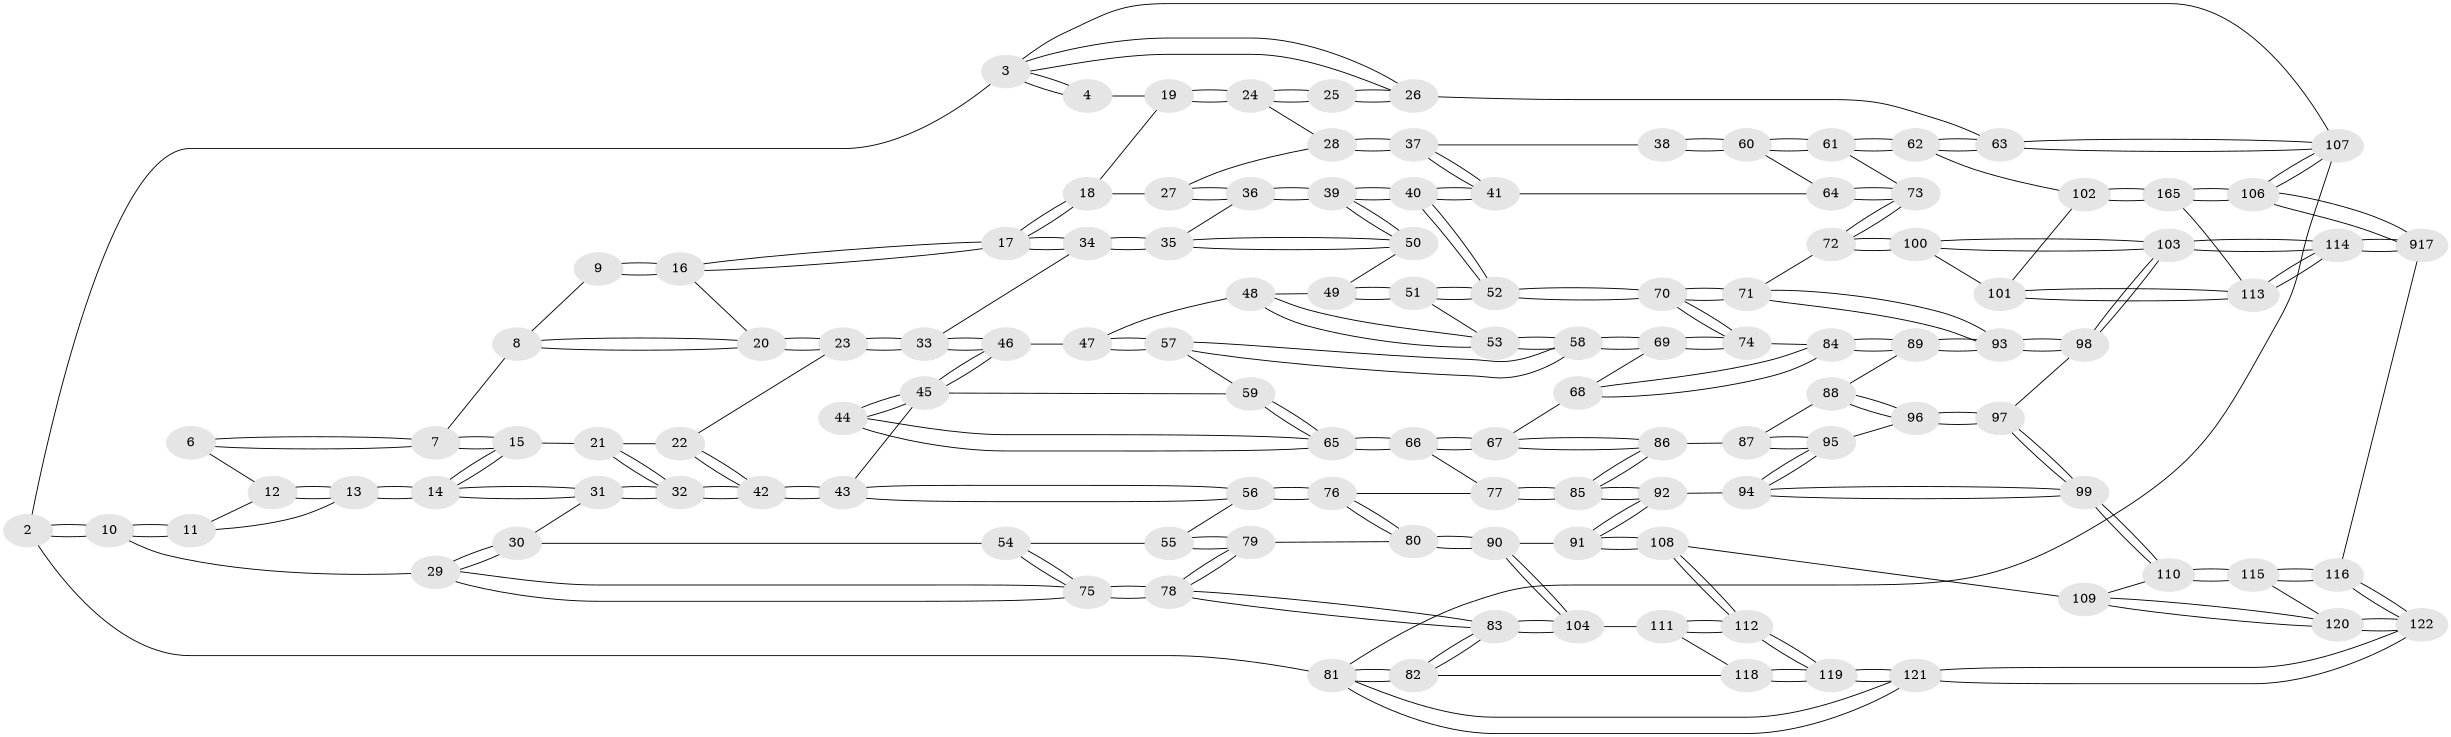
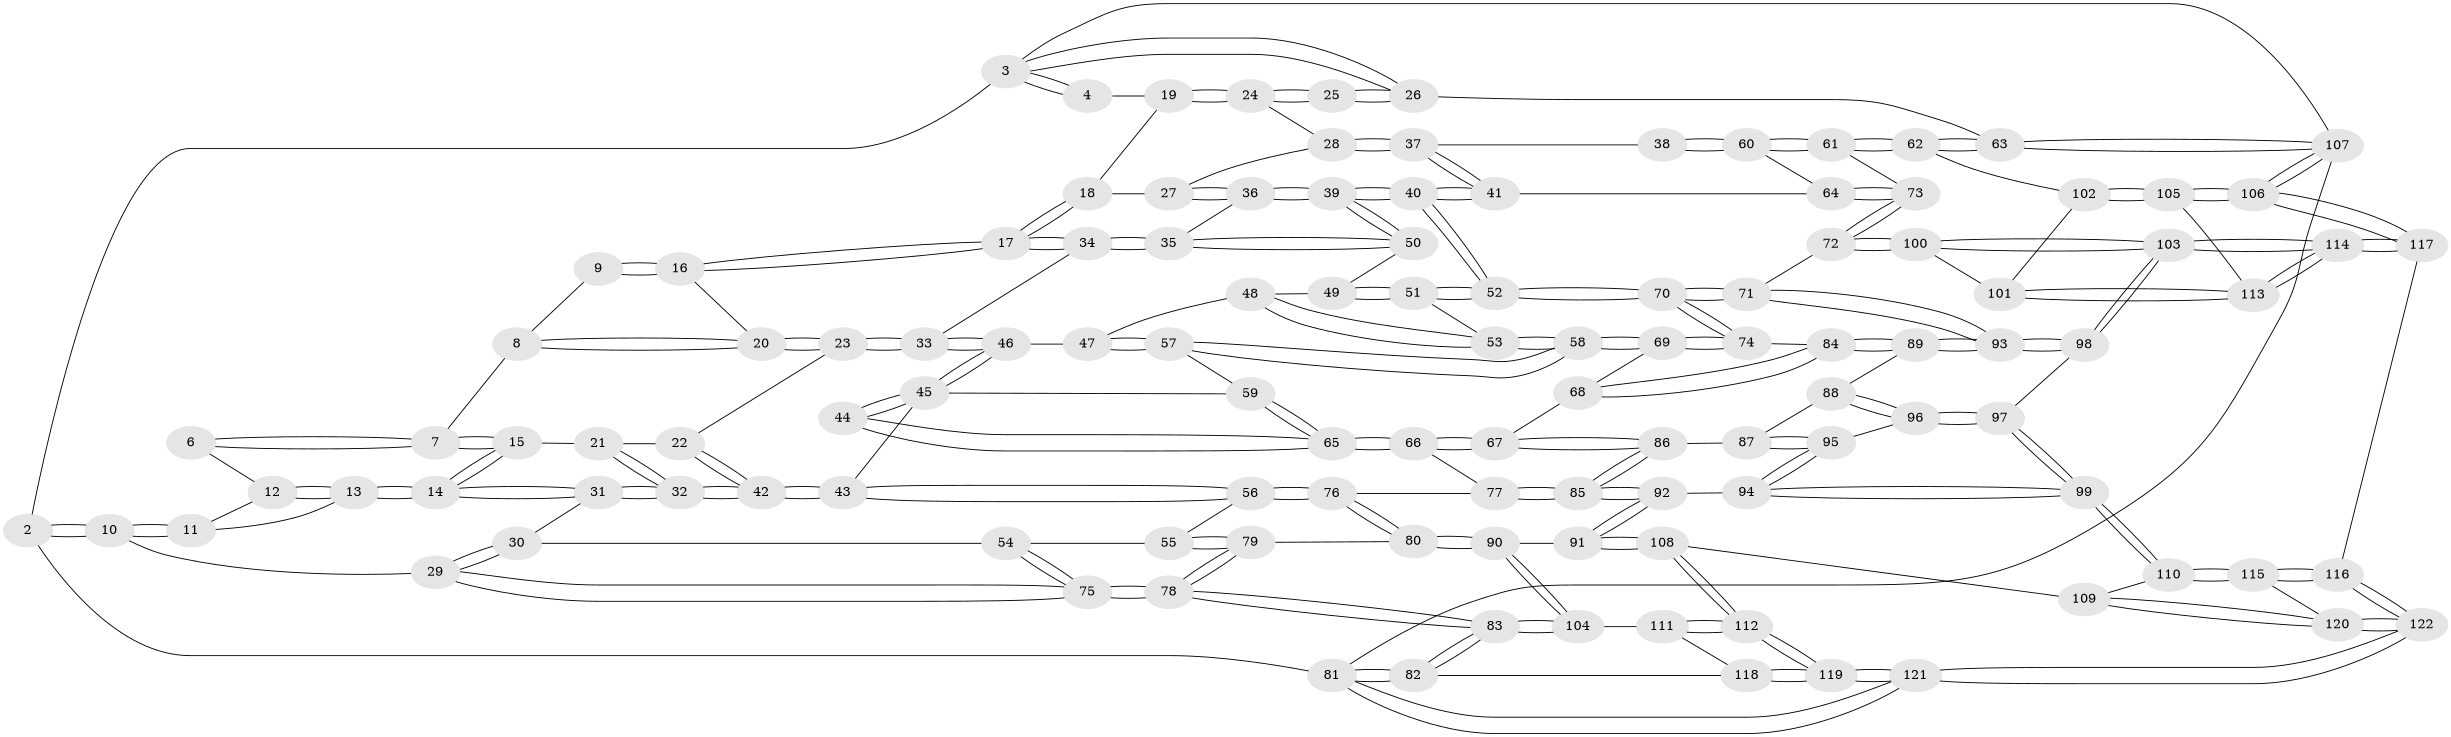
(2169, 195) -> (2169, 195)
(2422, 245) -> (2422, 245)
